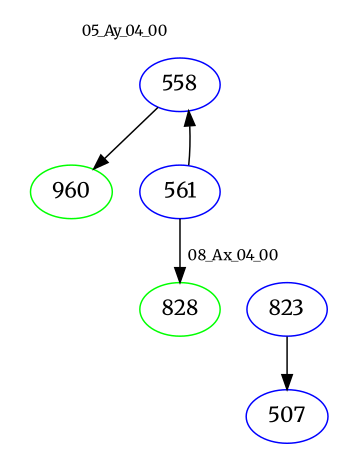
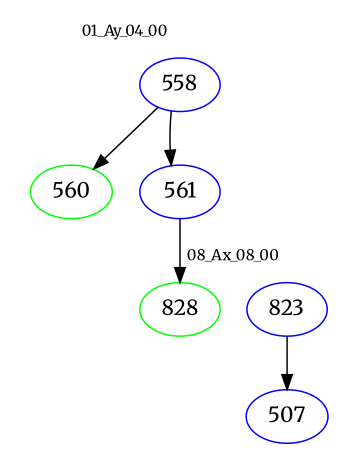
(125, 32) -> (125, 32)
(190, 146) -> (170, 131)
(71, 192) -> (71, 192)
(234, 257) -> (234, 257)
